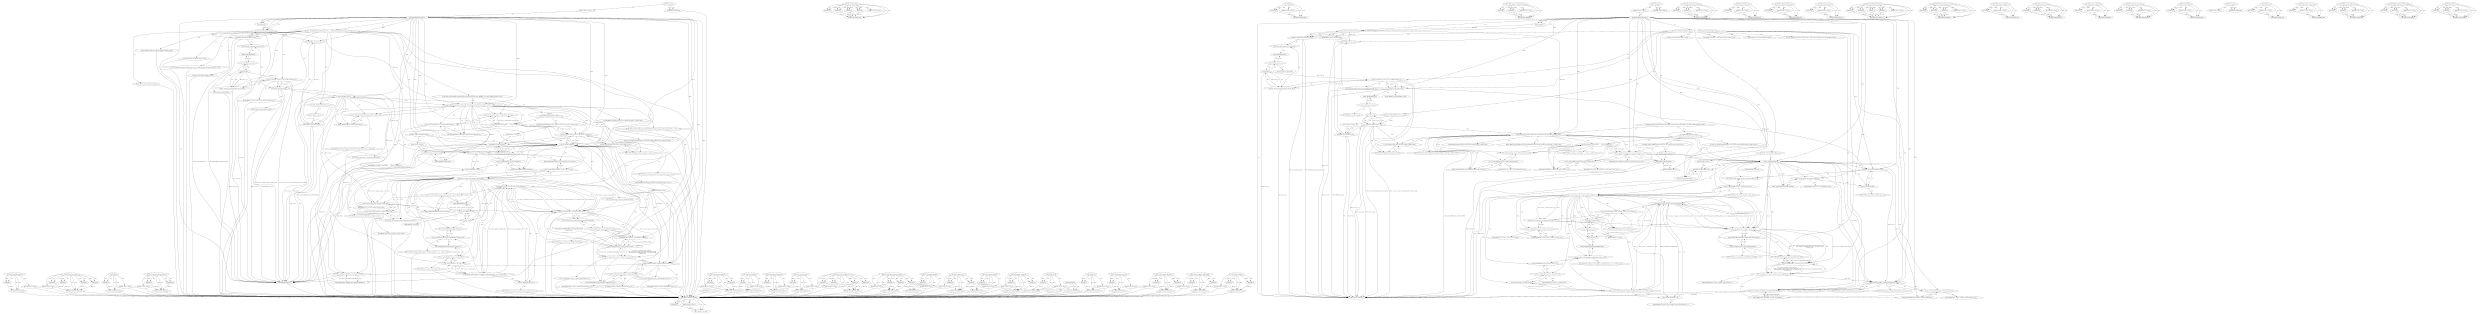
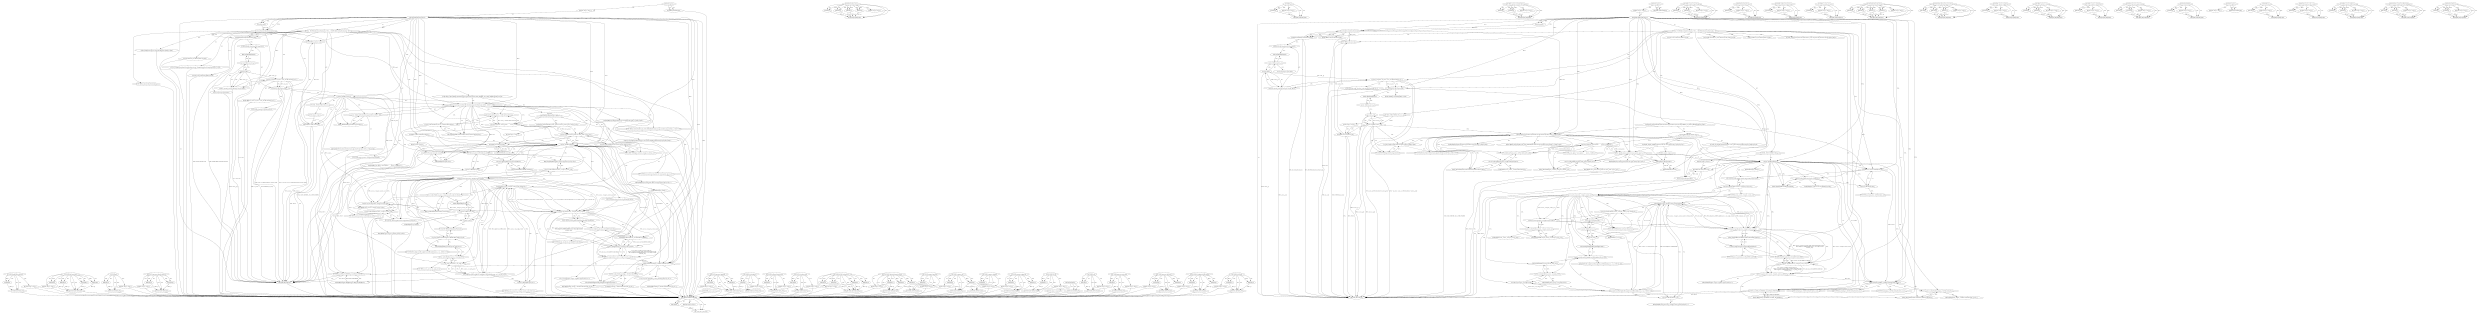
(327, 99) -> (331, 100)
(1352, 115) -> none
